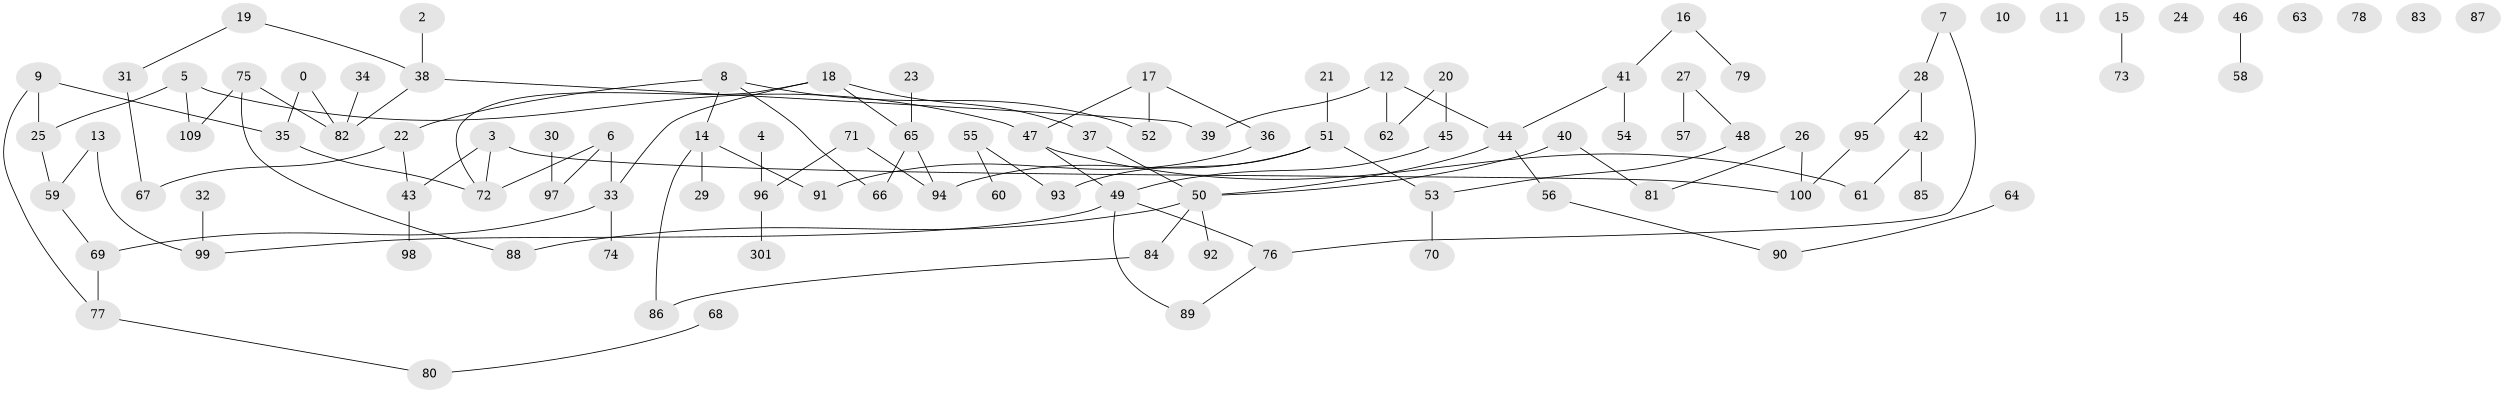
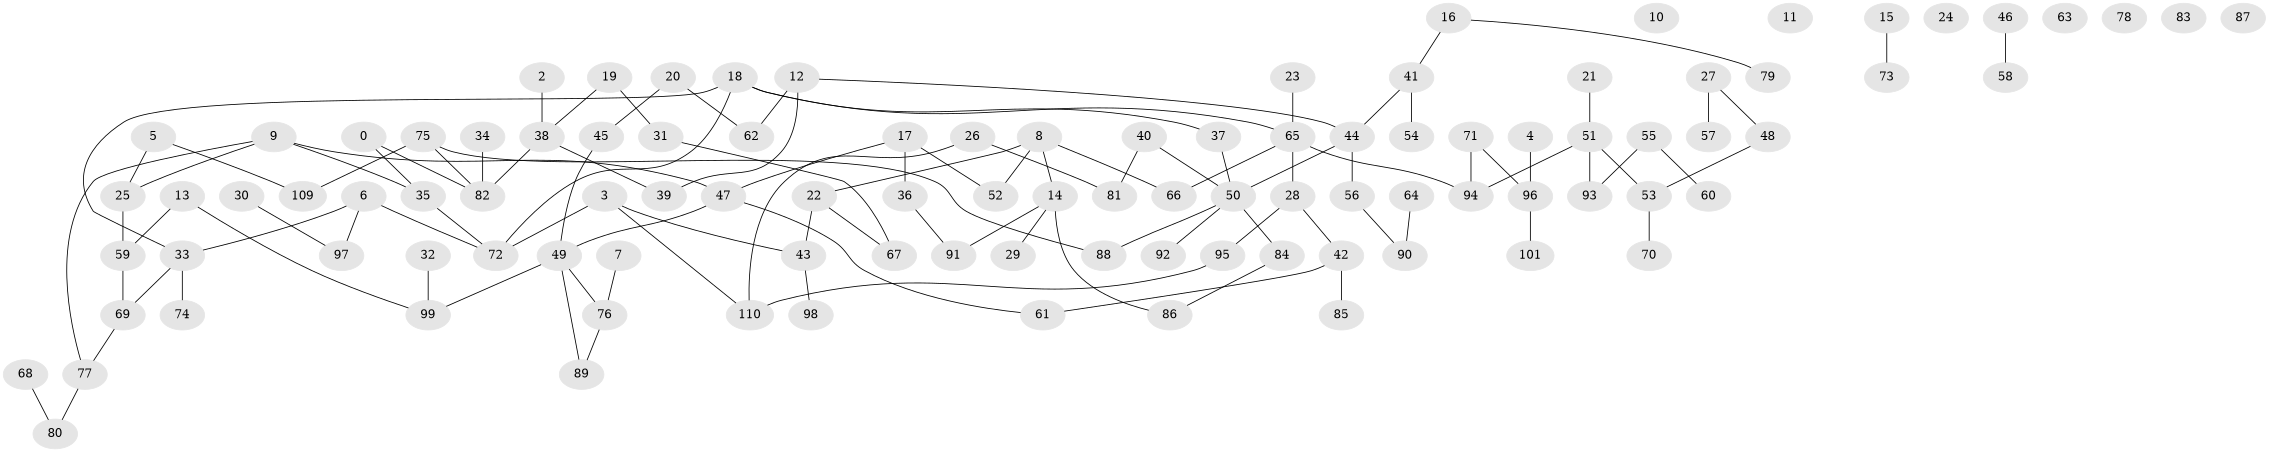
(1933, 48) -> (1293, 161)
(607, 107) -> (470, 161)
(1801, 196) -> (750, 315)
(761, 256) -> (1530, 256)
